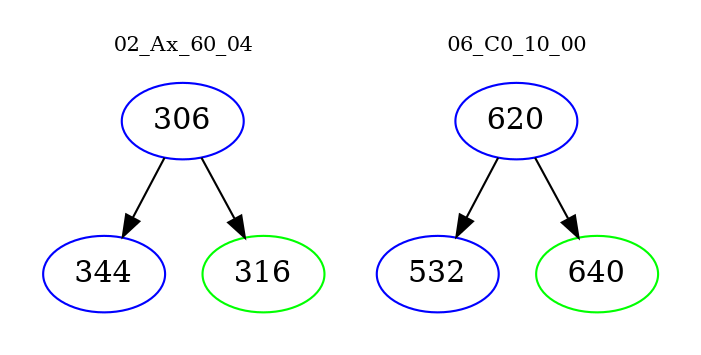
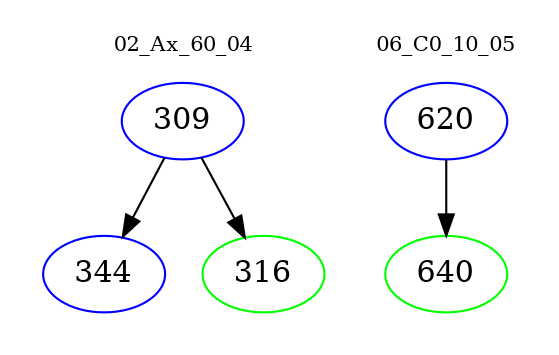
(517, 46) -> (446, 46)
(183, 121) -> (183, 121)
(438, 274) -> none
